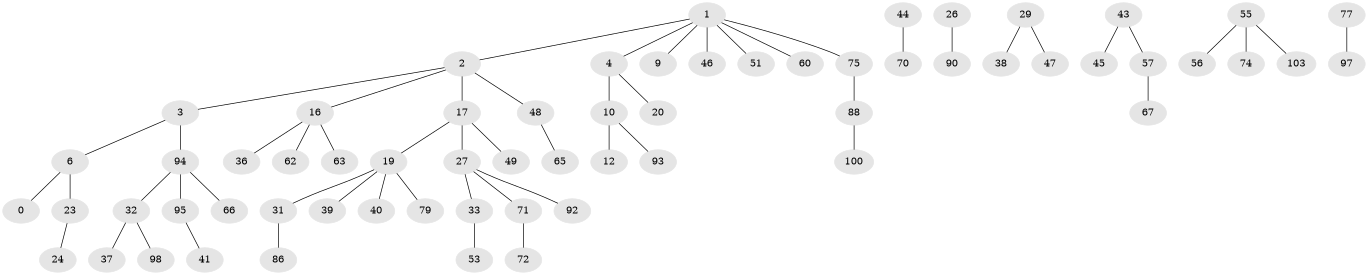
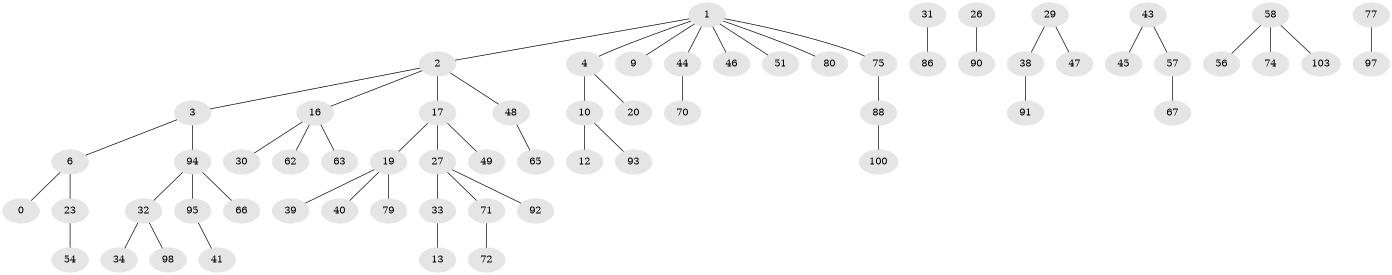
(1246, 15) -> (1271, 15)
none -> (695, 39)
(805, 64) -> (830, 64)
none -> (1026, 113)
(242, 162) -> (242, 162)
(333, 186) -> none
(58, 260) -> (70, 260)
(107, 260) -> (119, 260)
(474, 260) -> (438, 260)
